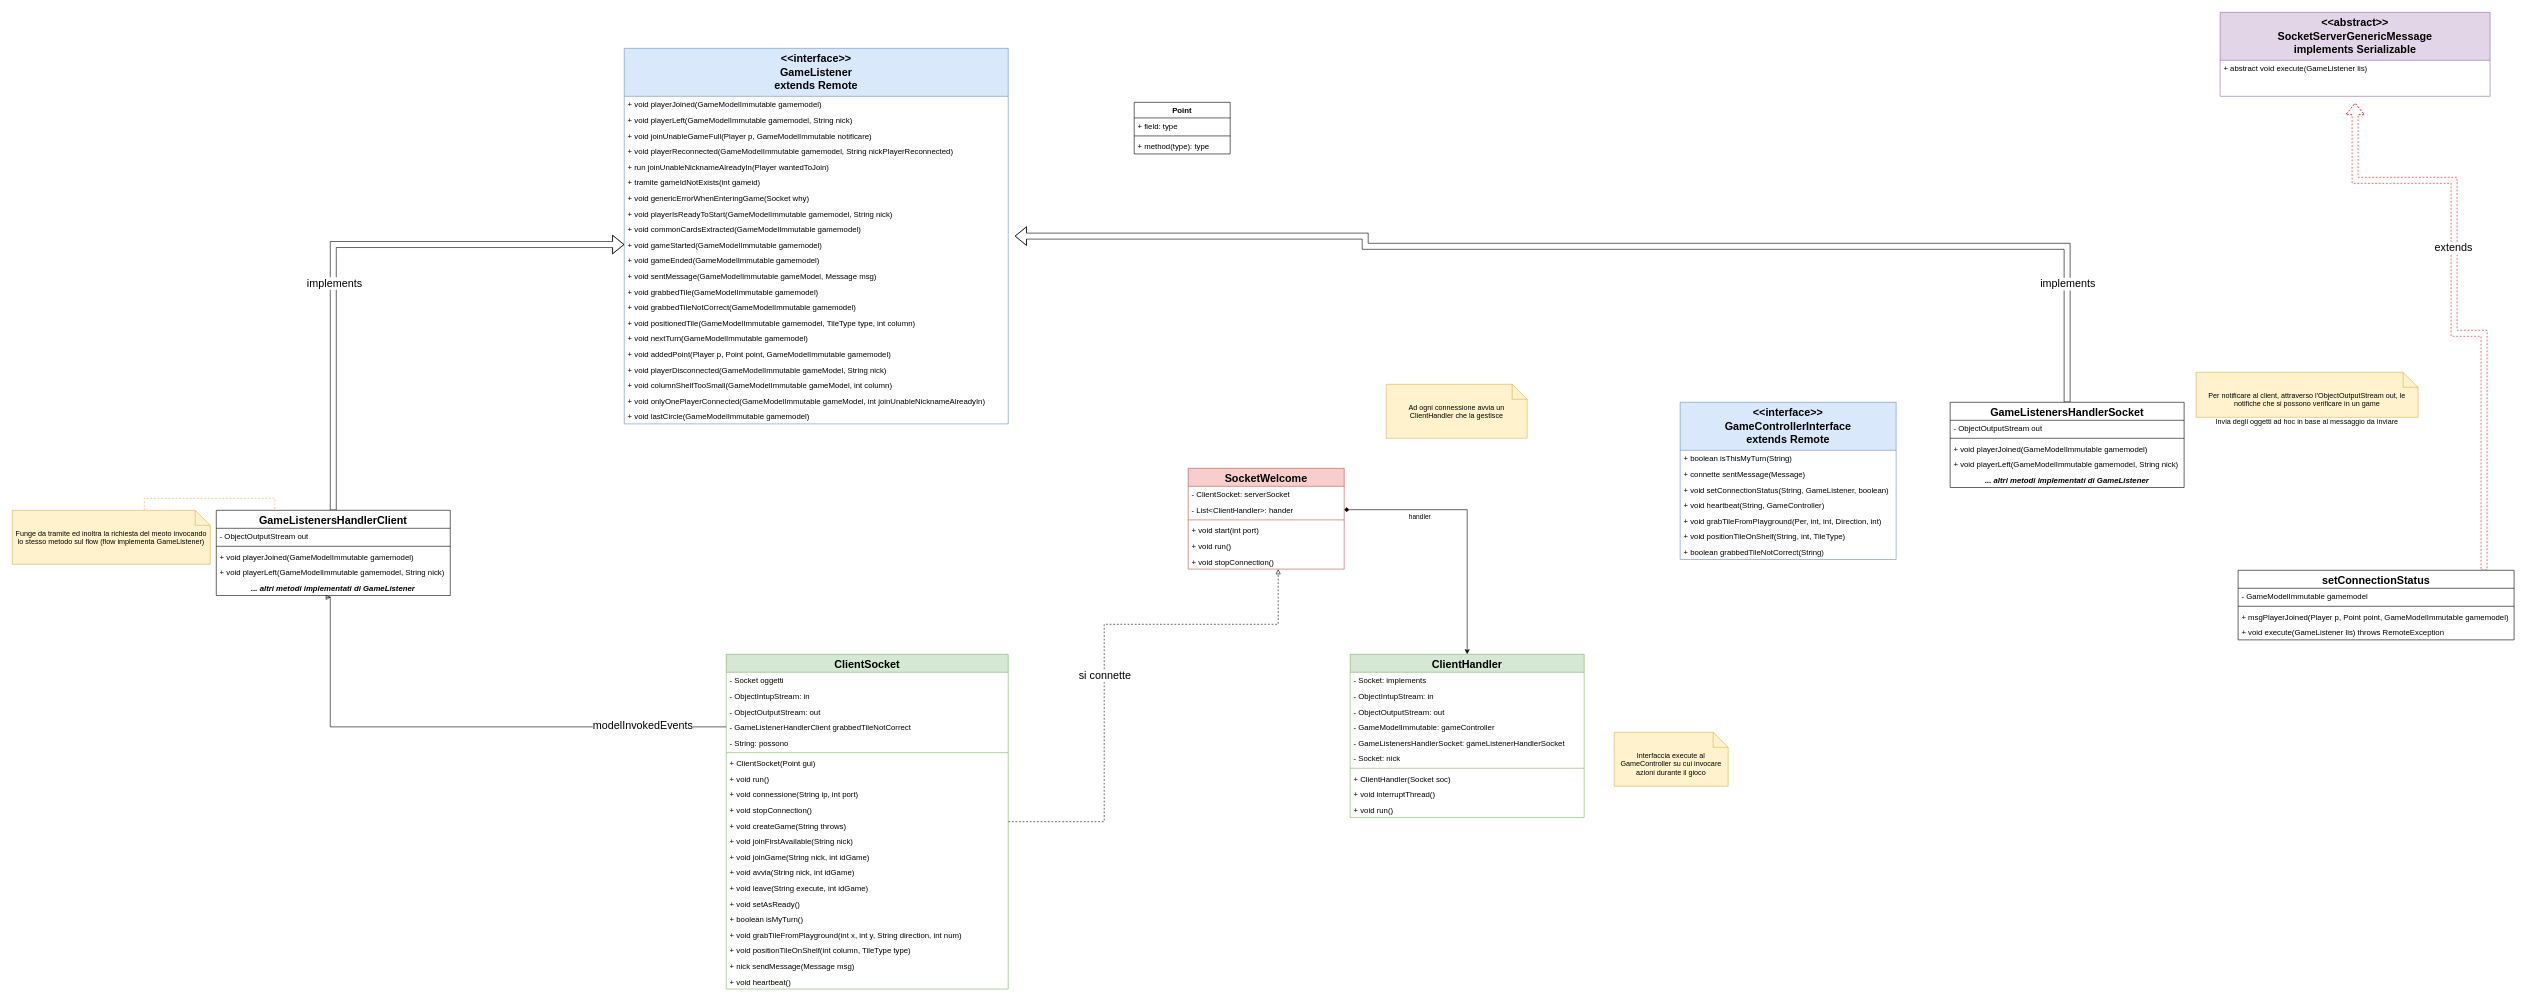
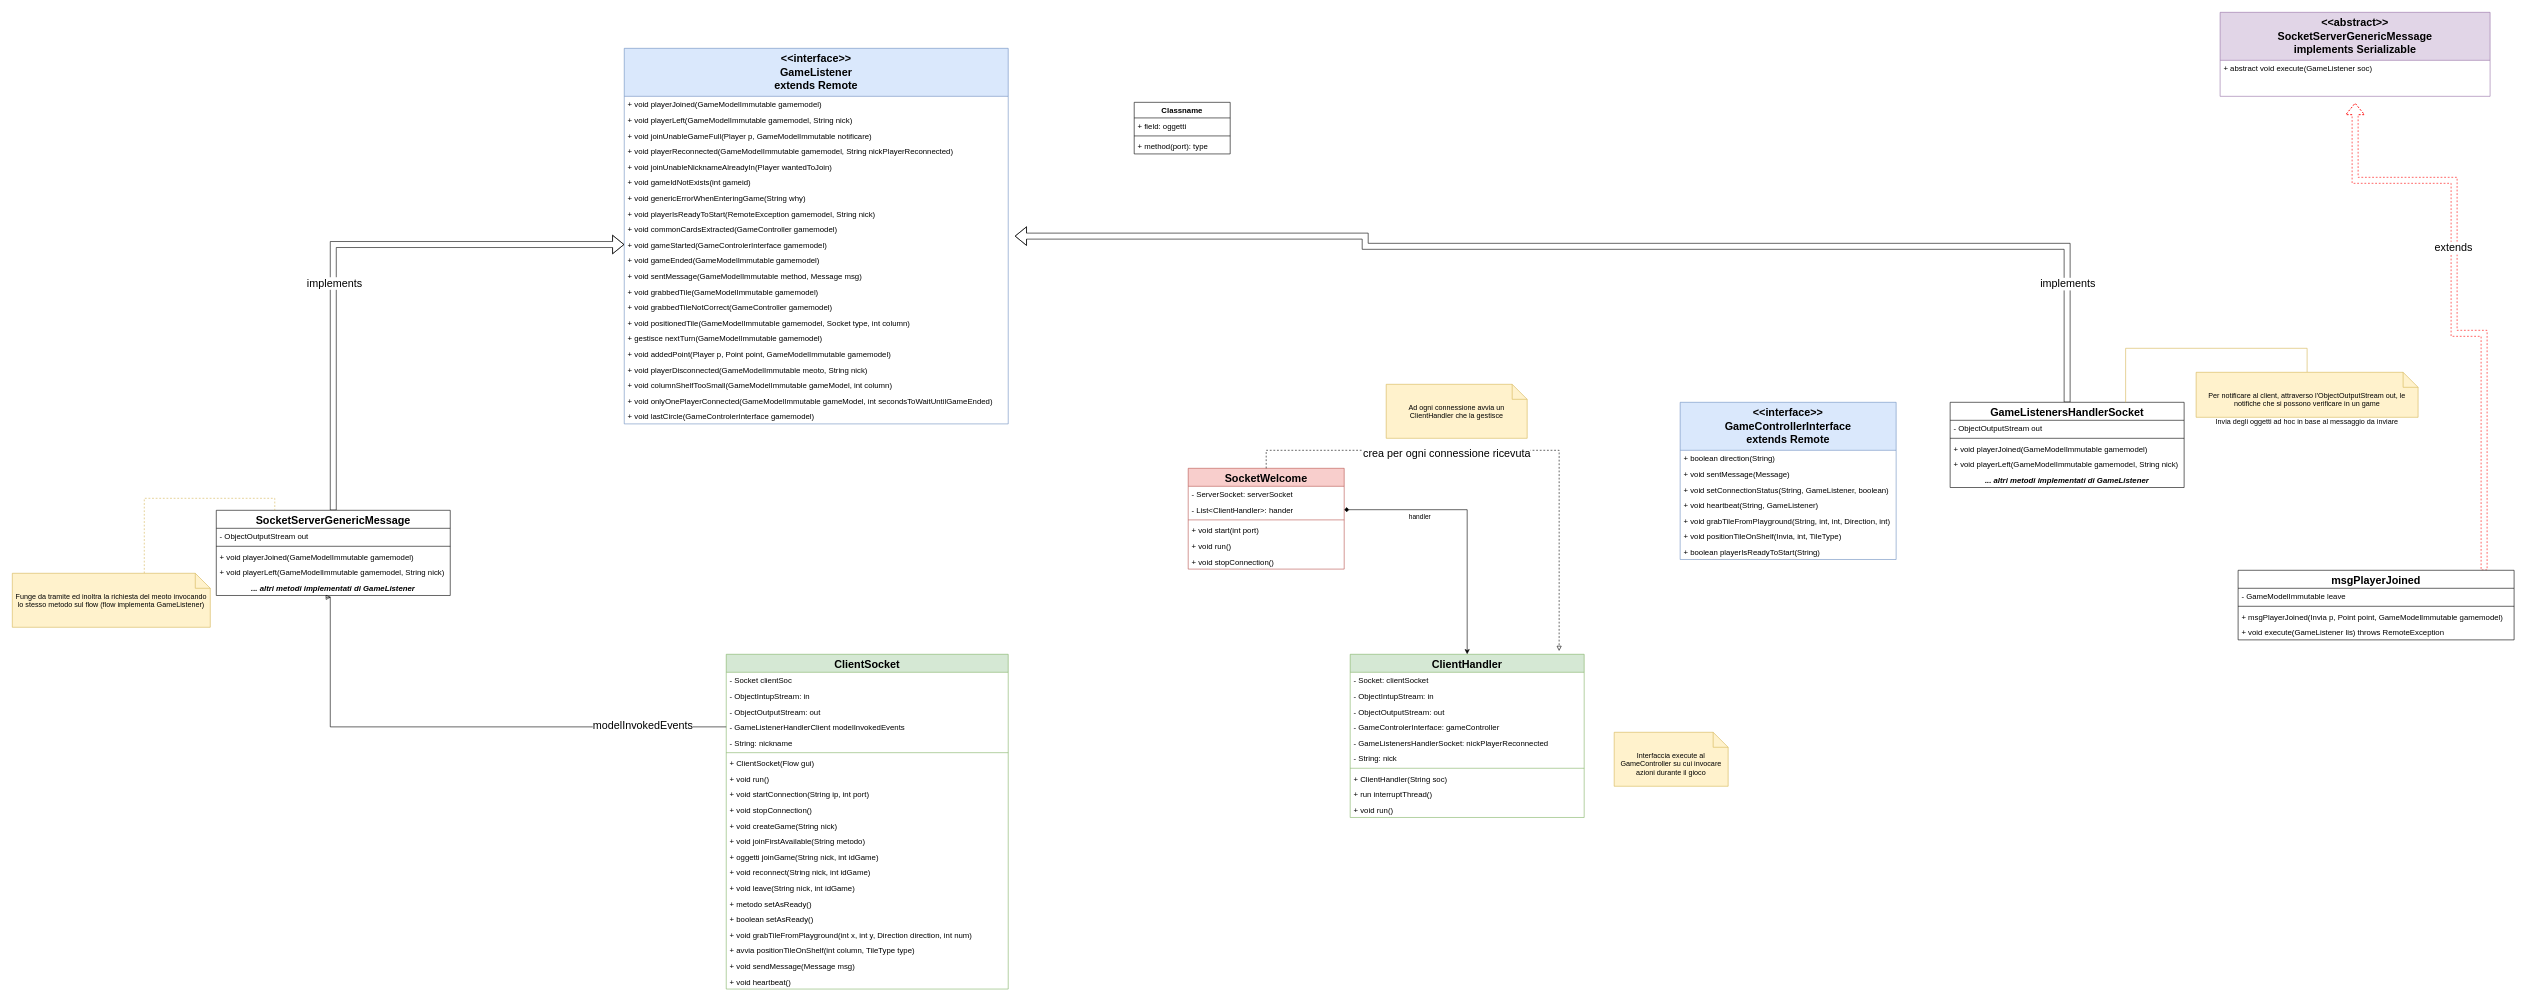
(2305, 69) -> (2307, 69)
(1182, 111) -> (1182, 111)
(1161, 126) -> (1166, 126)
(1178, 147) -> (1178, 147)
(736, 167) -> (738, 167)
(701, 183) -> (695, 183)
(724, 198) -> (723, 198)
(767, 214) -> (762, 214)
(745, 230) -> (736, 230)
(725, 245) -> (735, 245)
(751, 276) -> (745, 276)
(745, 308) -> (736, 308)
(777, 323) -> (774, 323)
(719, 339) -> (728, 339)
none -> (2202, 348)
(762, 370) -> (754, 370)
(811, 401) -> (812, 401)
(720, 417) -> (730, 417)
none -> (1446, 450)
(1743, 459) -> (1736, 459)
(1749, 474) -> (1740, 474)
(1248, 495) -> (1250, 495)
(1763, 506) -> (1759, 506)
(333, 521) -> (333, 521)
(1795, 521) -> (1801, 521)
(111, 537) -> (111, 600)
(1774, 537) -> (1772, 537)
(1763, 552) -> (1762, 552)
(2376, 581) -> (2376, 581)
(2302, 597) -> (2293, 597)
(2378, 617) -> (2376, 617)
(1191, 624) -> none
(762, 681) -> (765, 681)
(1392, 681) -> (1397, 681)
(829, 728) -> (823, 728)
(1425, 728) -> (1435, 728)
(763, 743) -> (764, 743)
(1468, 743) -> (1459, 743)
(1380, 759) -> (1379, 759)
(778, 764) -> (776, 764)
(1407, 779) -> (1406, 779)
(804, 795) -> (812, 795)
(1402, 795) -> (1401, 795)
(794, 826) -> (789, 826)
(801, 842) -> (807, 842)
(805, 857) -> (811, 857)
(798, 873) -> (808, 873)
(806, 888) -> (798, 888)
(768, 904) -> (773, 904)
(769, 920) -> (775, 920)
(860, 935) -> (866, 935)
(829, 951) -> (831, 951)
(793, 966) -> (793, 966)
